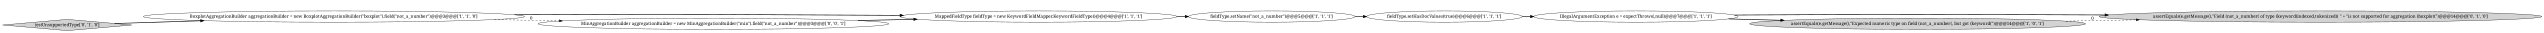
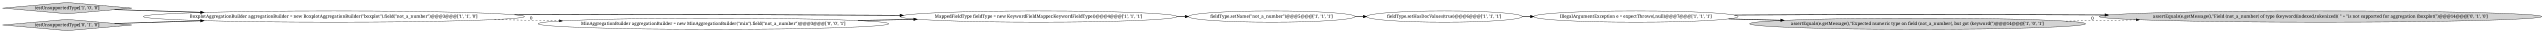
none -> (67, 8)
